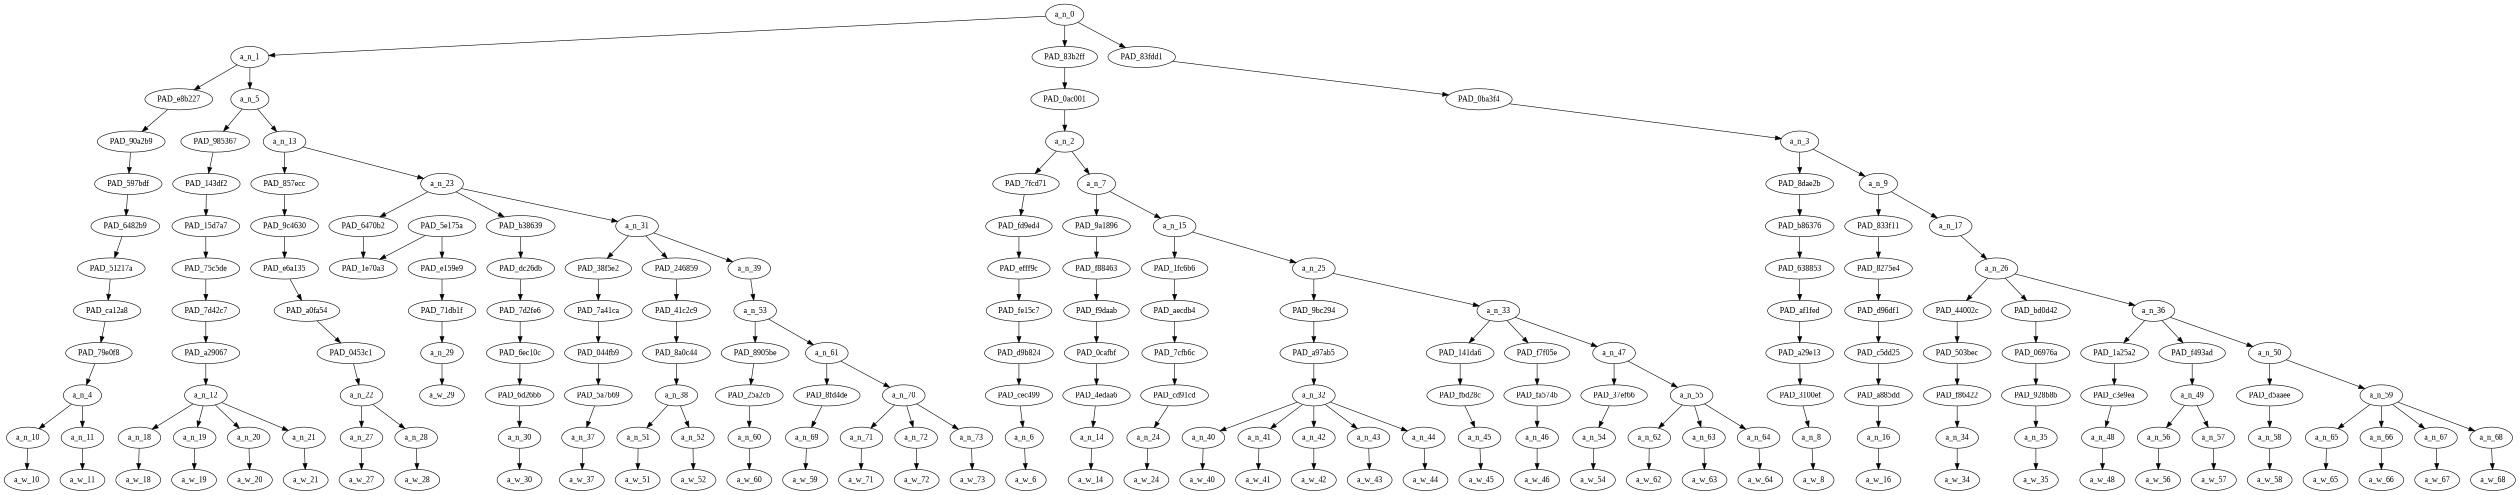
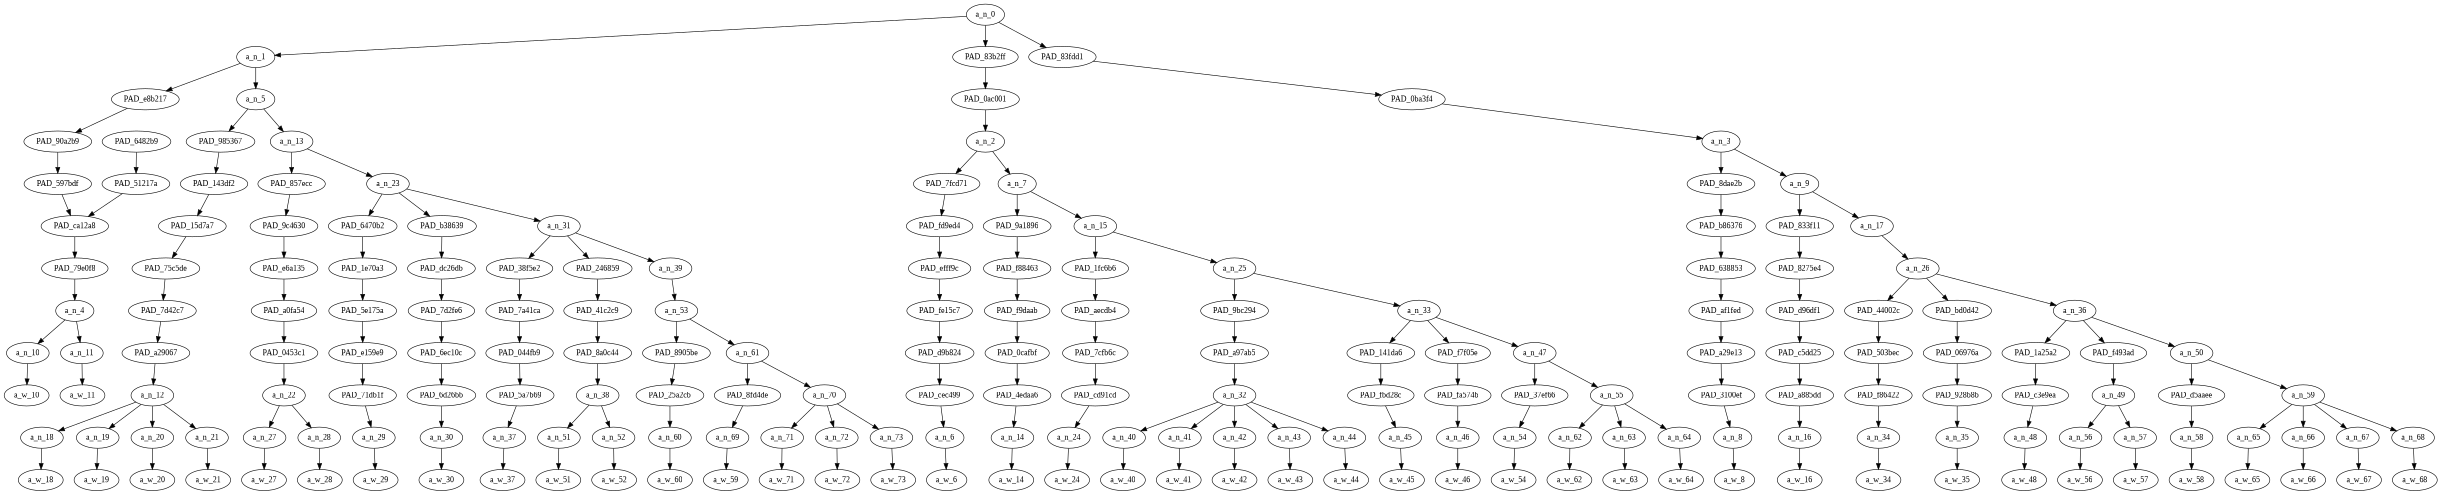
(179, 99) -> (145, 99)
(127, 202) -> (65, 202)
(405, 246) -> (363, 287)
